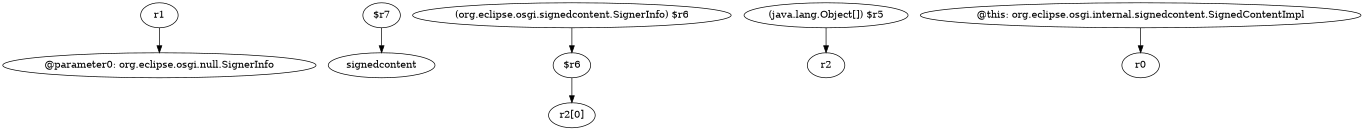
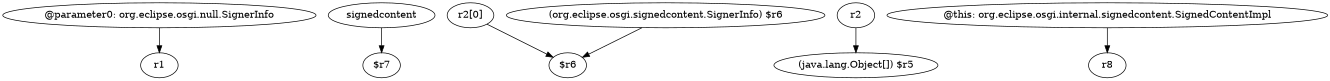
(159, 37) -> (159, 37)
(382, 37) -> (382, 37)
(826, 37) -> (856, 37)
(1141, 65) -> (1107, 65)
(572, 87) -> (517, 39)
